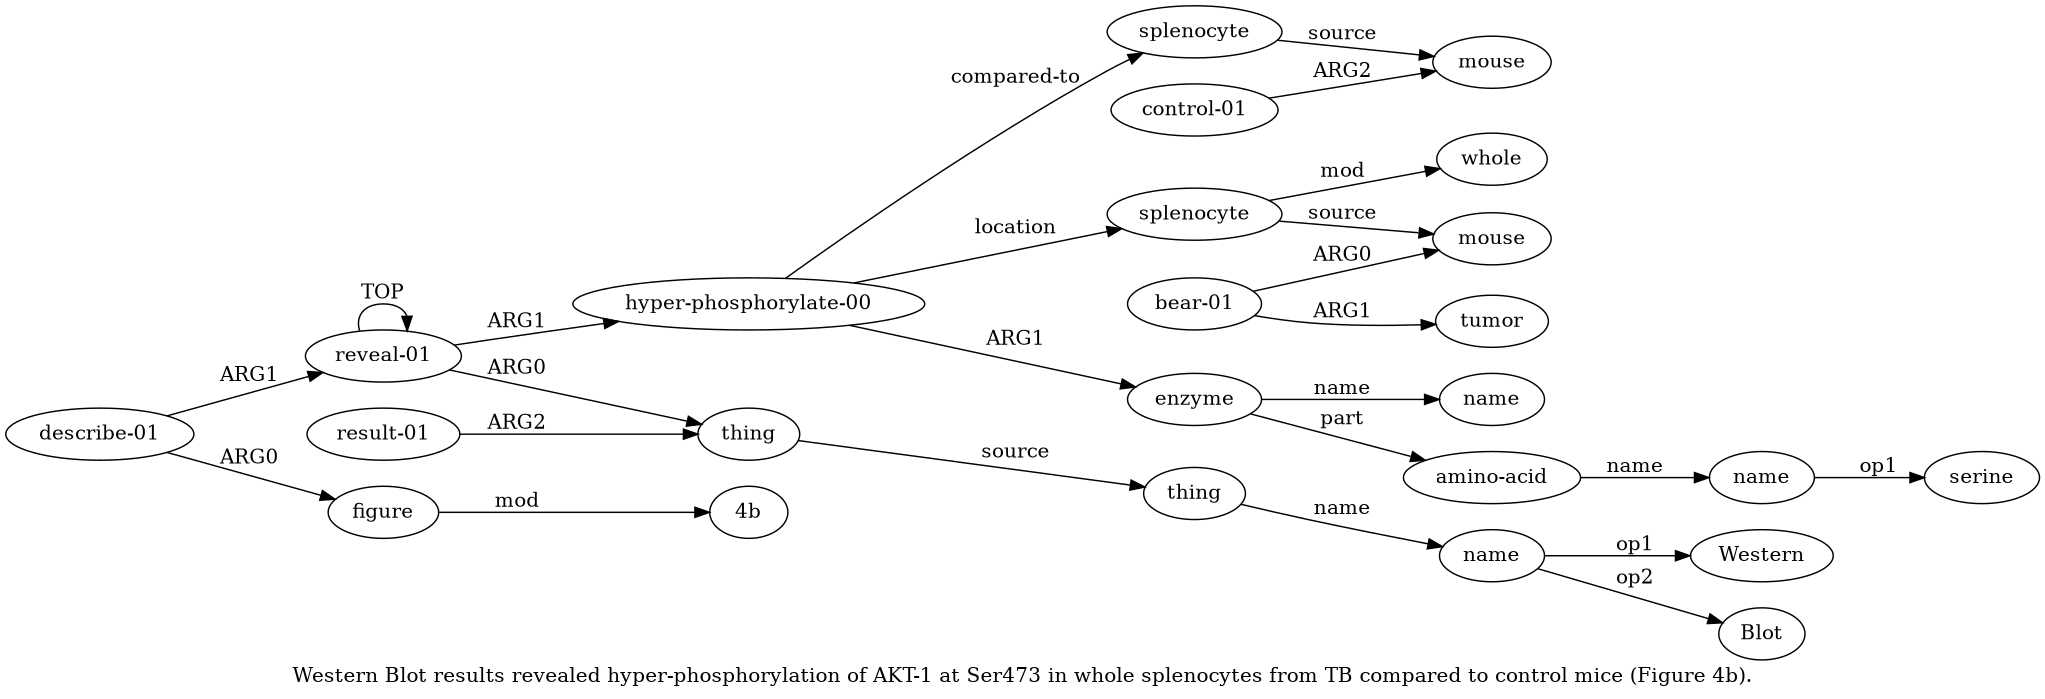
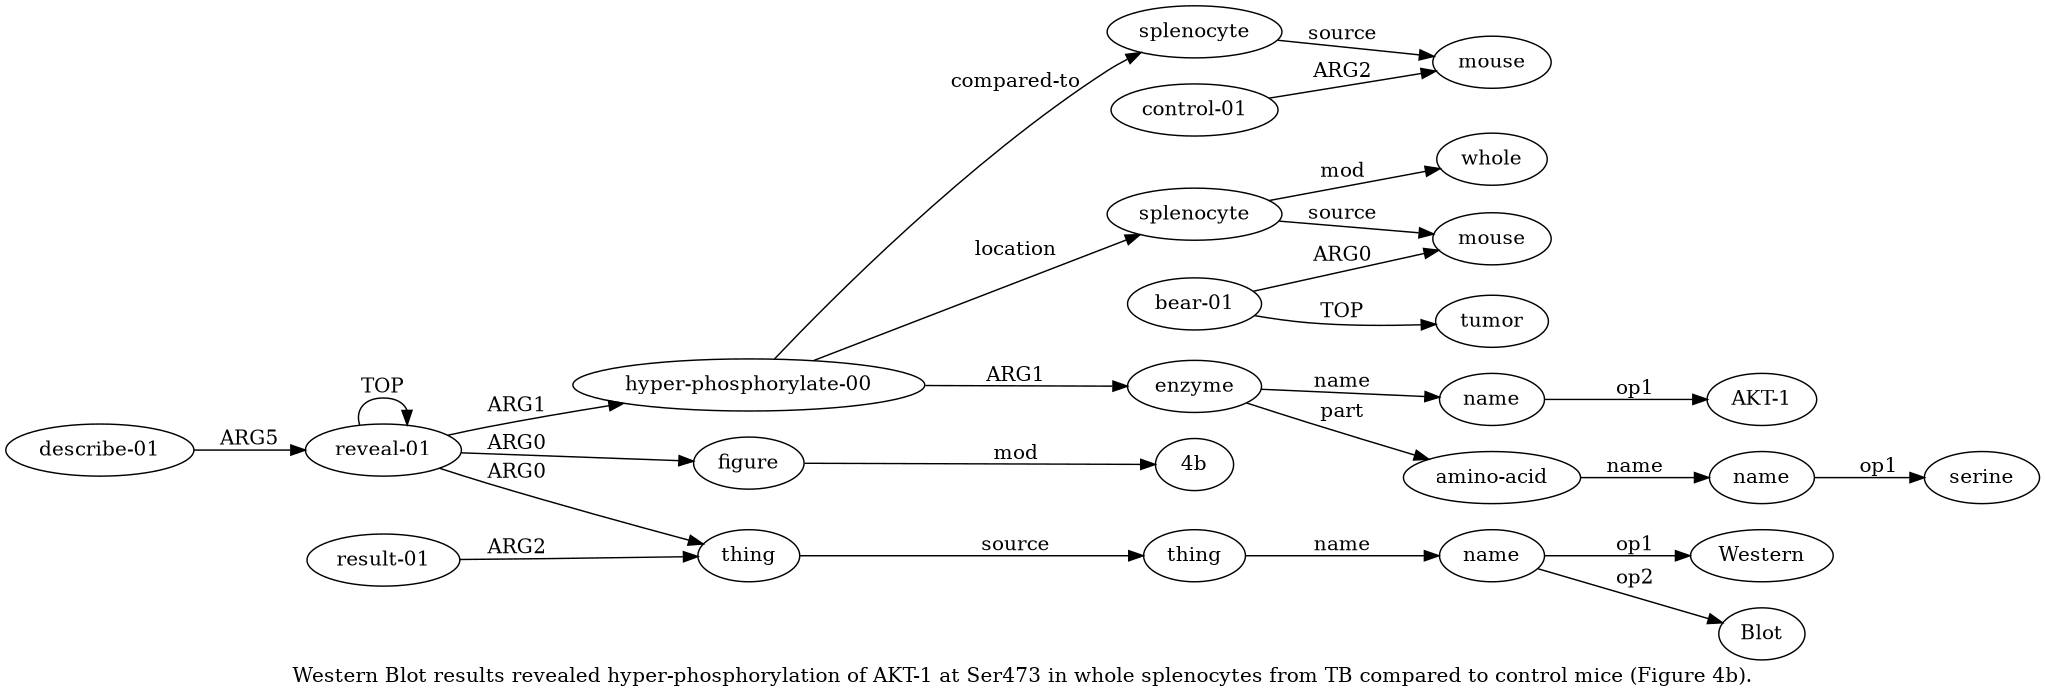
(1343, 312) -> (1343, 312)
(250, 376) -> (250, 439)
none -> (1762, 399)
(244, 474) -> (570, 457)
